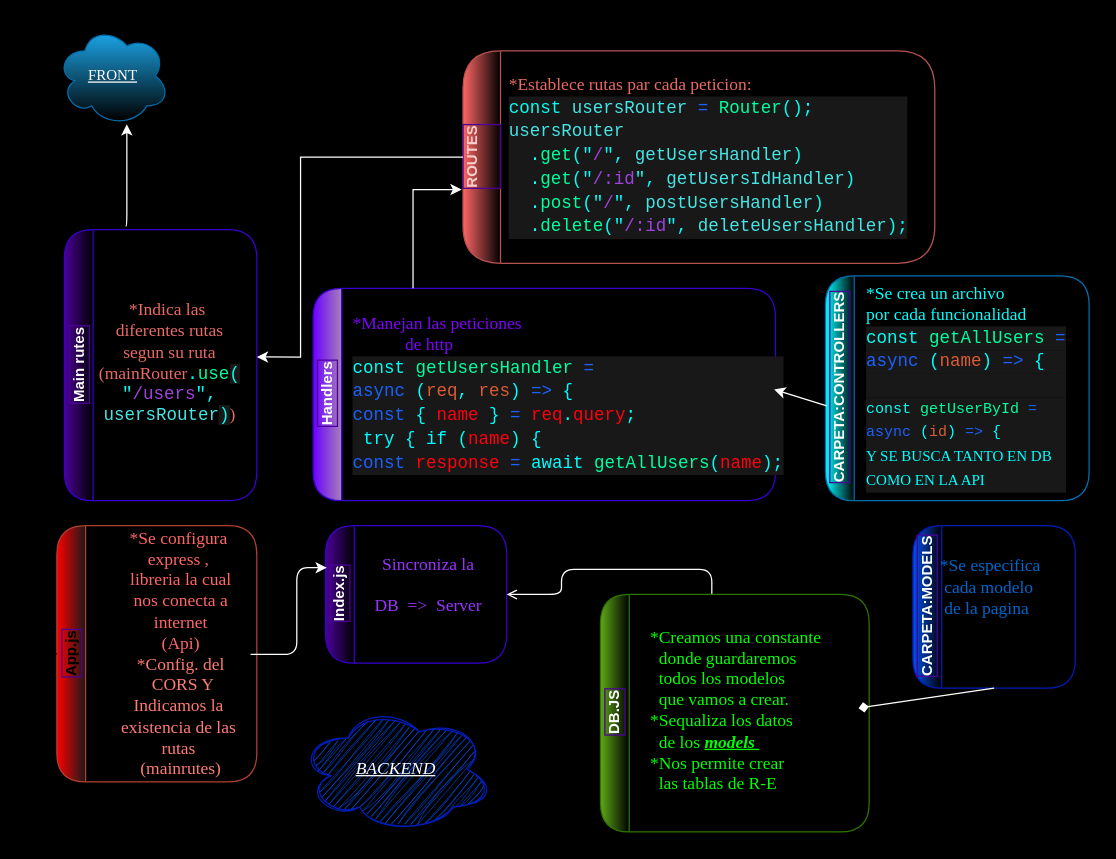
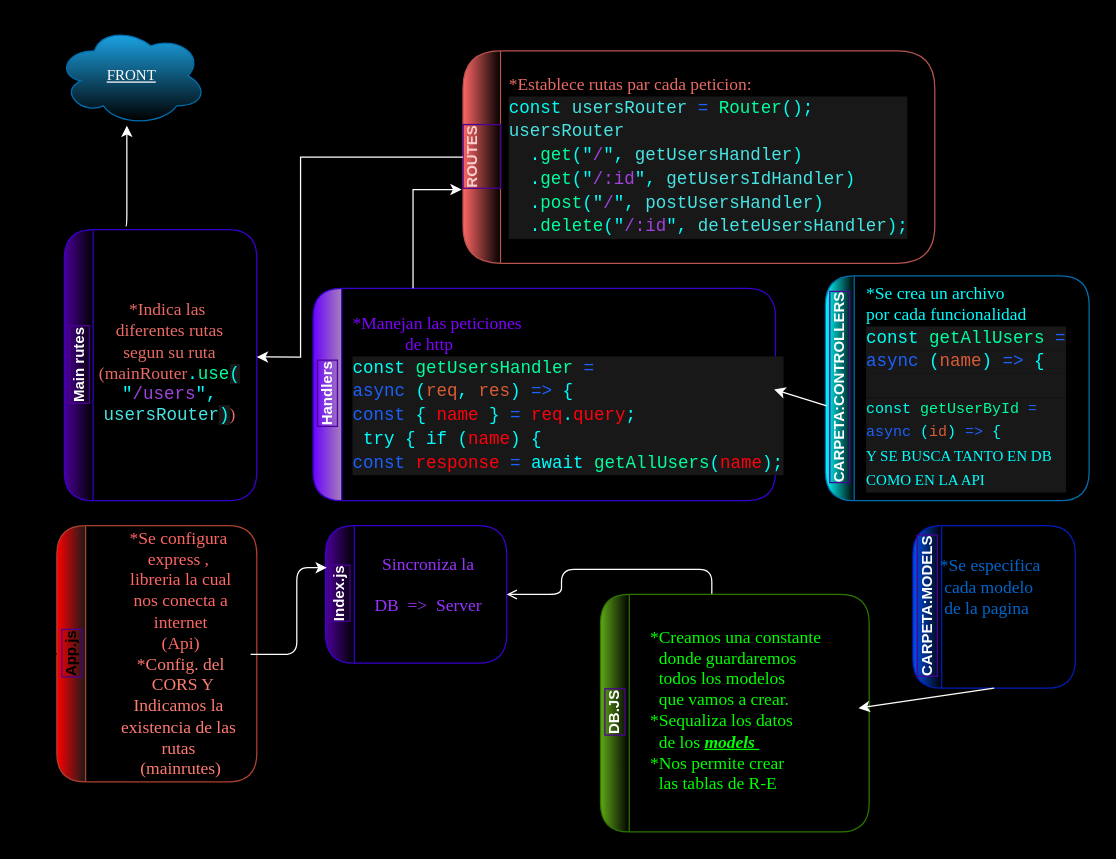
(113, 76) -> (132, 76)
(869, 707) -> (868, 707)
(396, 769) -> none
